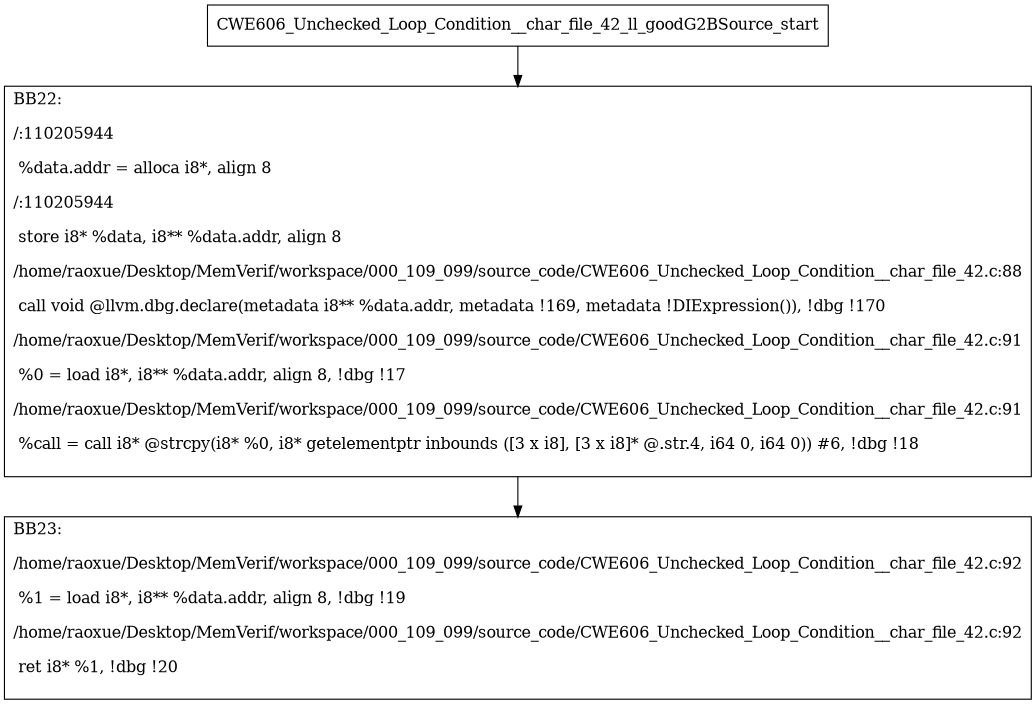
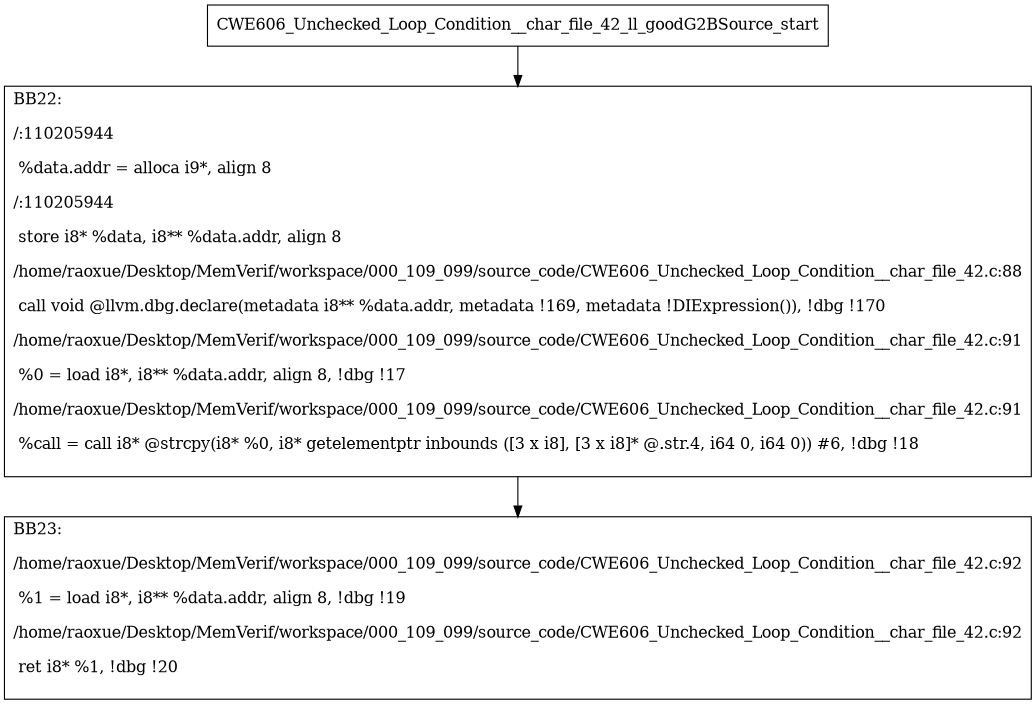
(142, 169) -> (142, 169)
